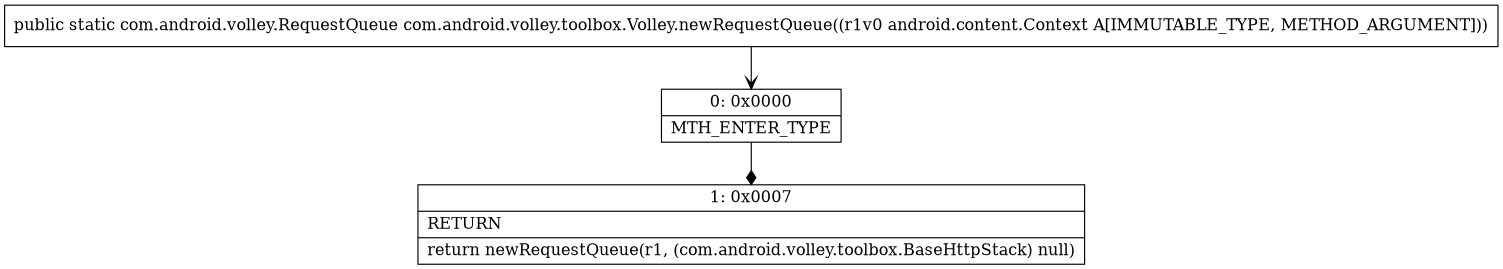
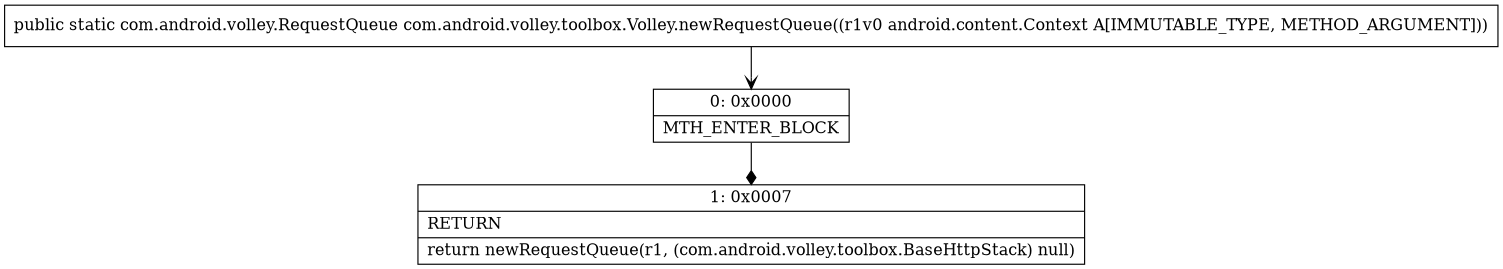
(751, 128) -> (751, 128)
